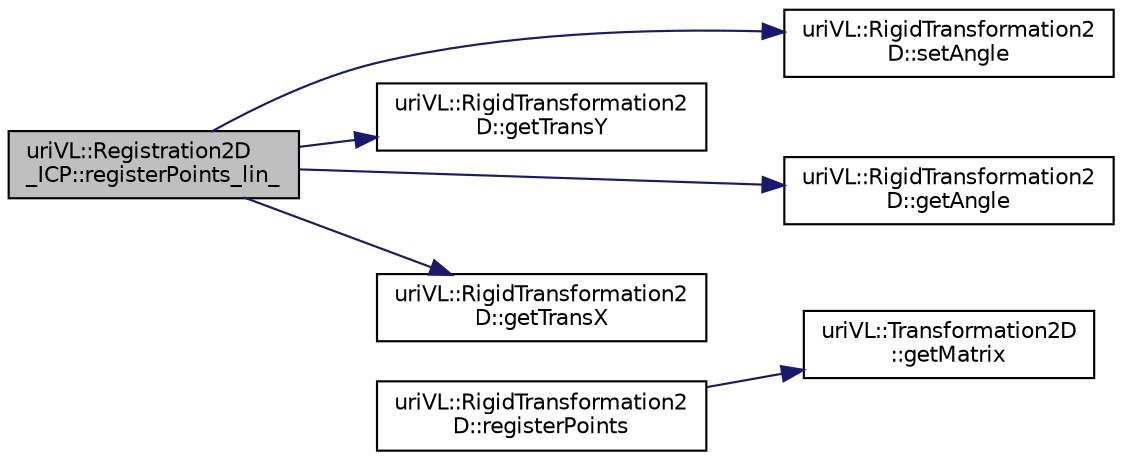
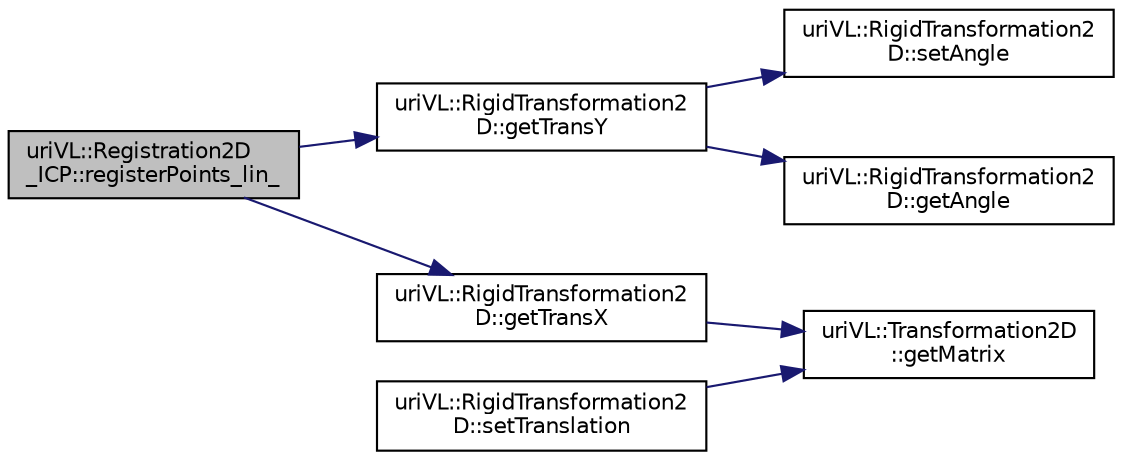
(479, 44) -> (734, 82)
(531, 177) -> (734, 152)
none -> (744, 326)
(542, 416) -> (542, 416)
